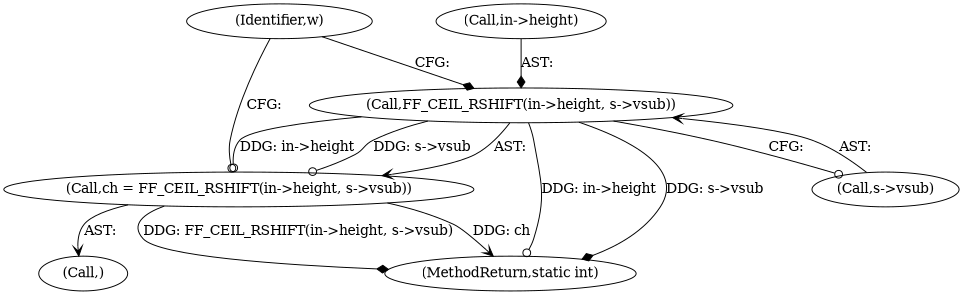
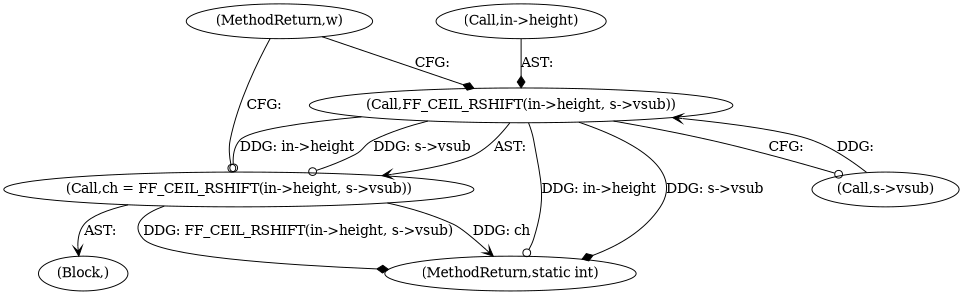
(279, 21) -> (279, 21)
(858, 147) -> (858, 147)
(83, 274) -> (83, 274)
